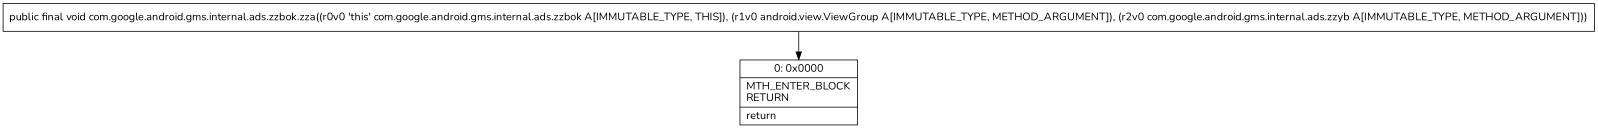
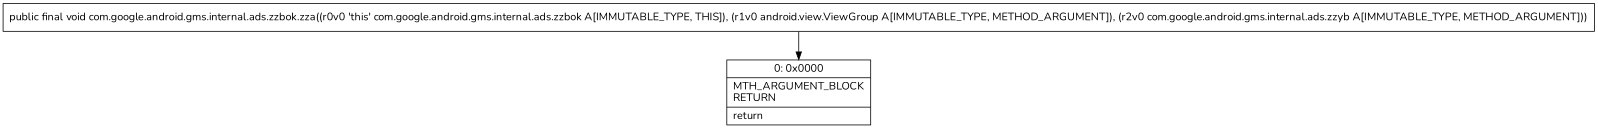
(799, 86) -> (799, 86)
